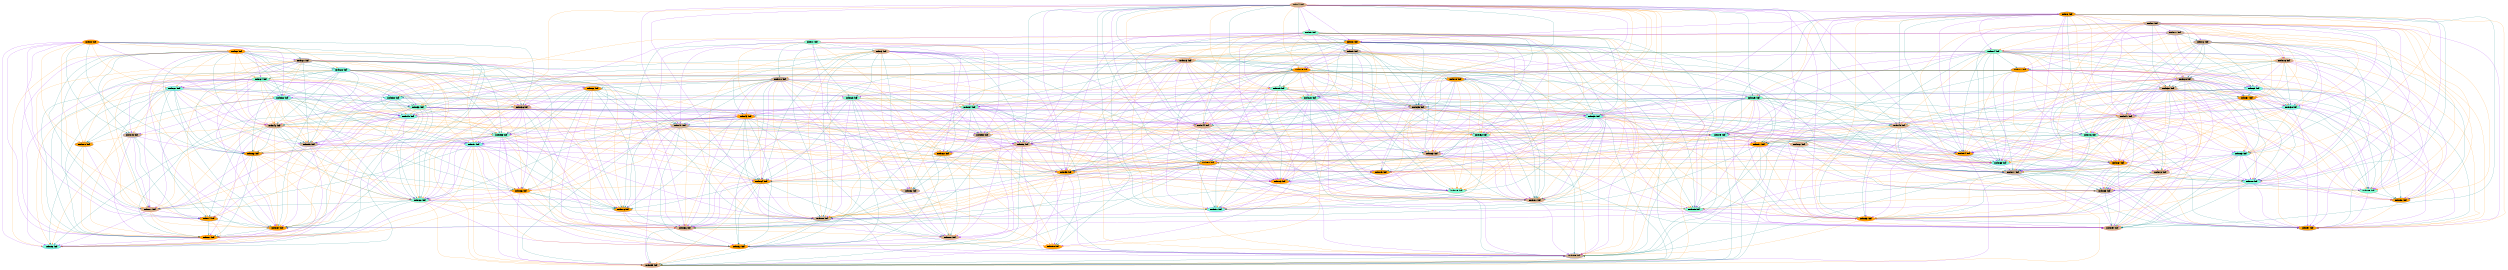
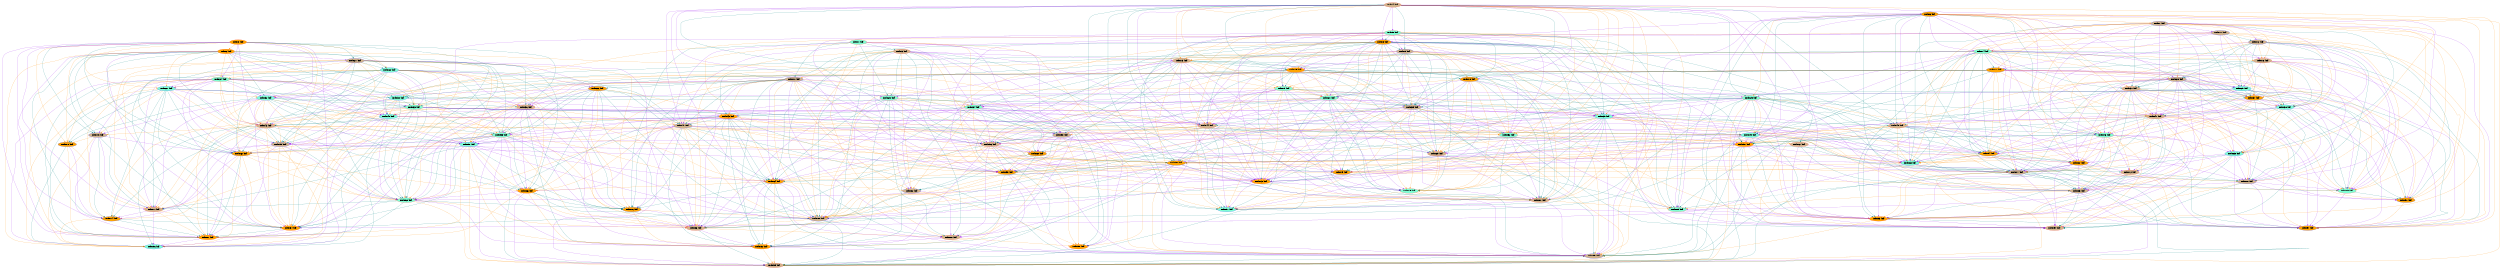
(2073, 148) -> none
(2252, 182) -> (2247, 182)
